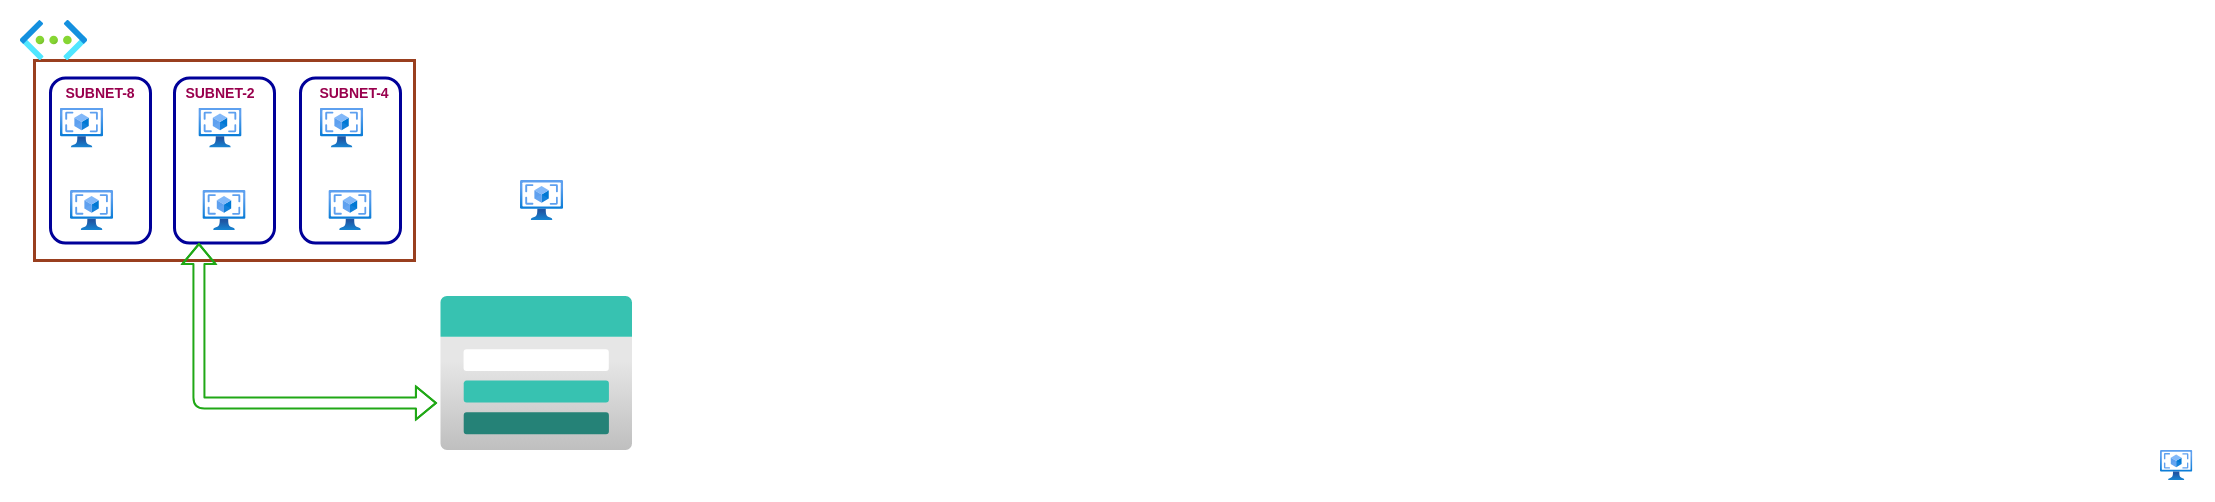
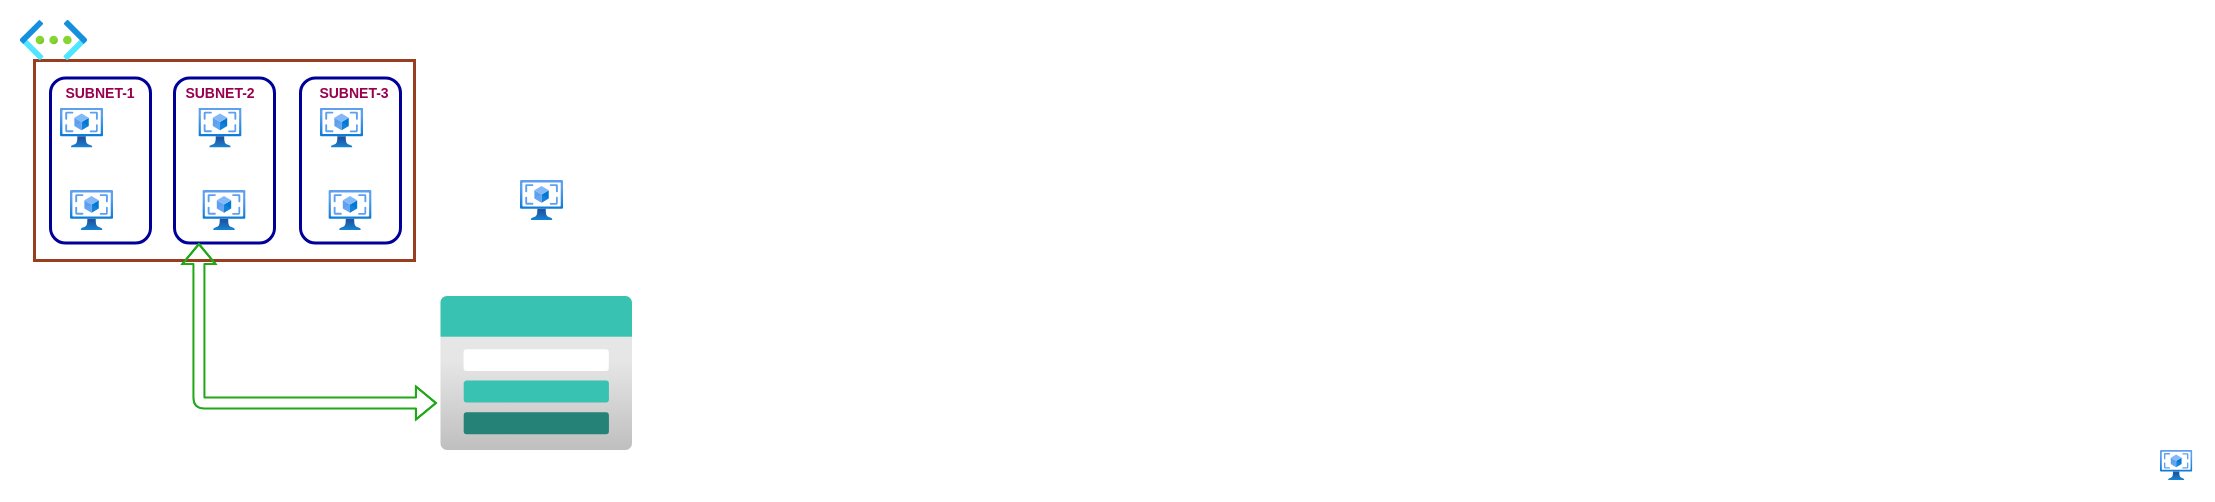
(101, 94) -> (101, 94)
(355, 94) -> (355, 94)
